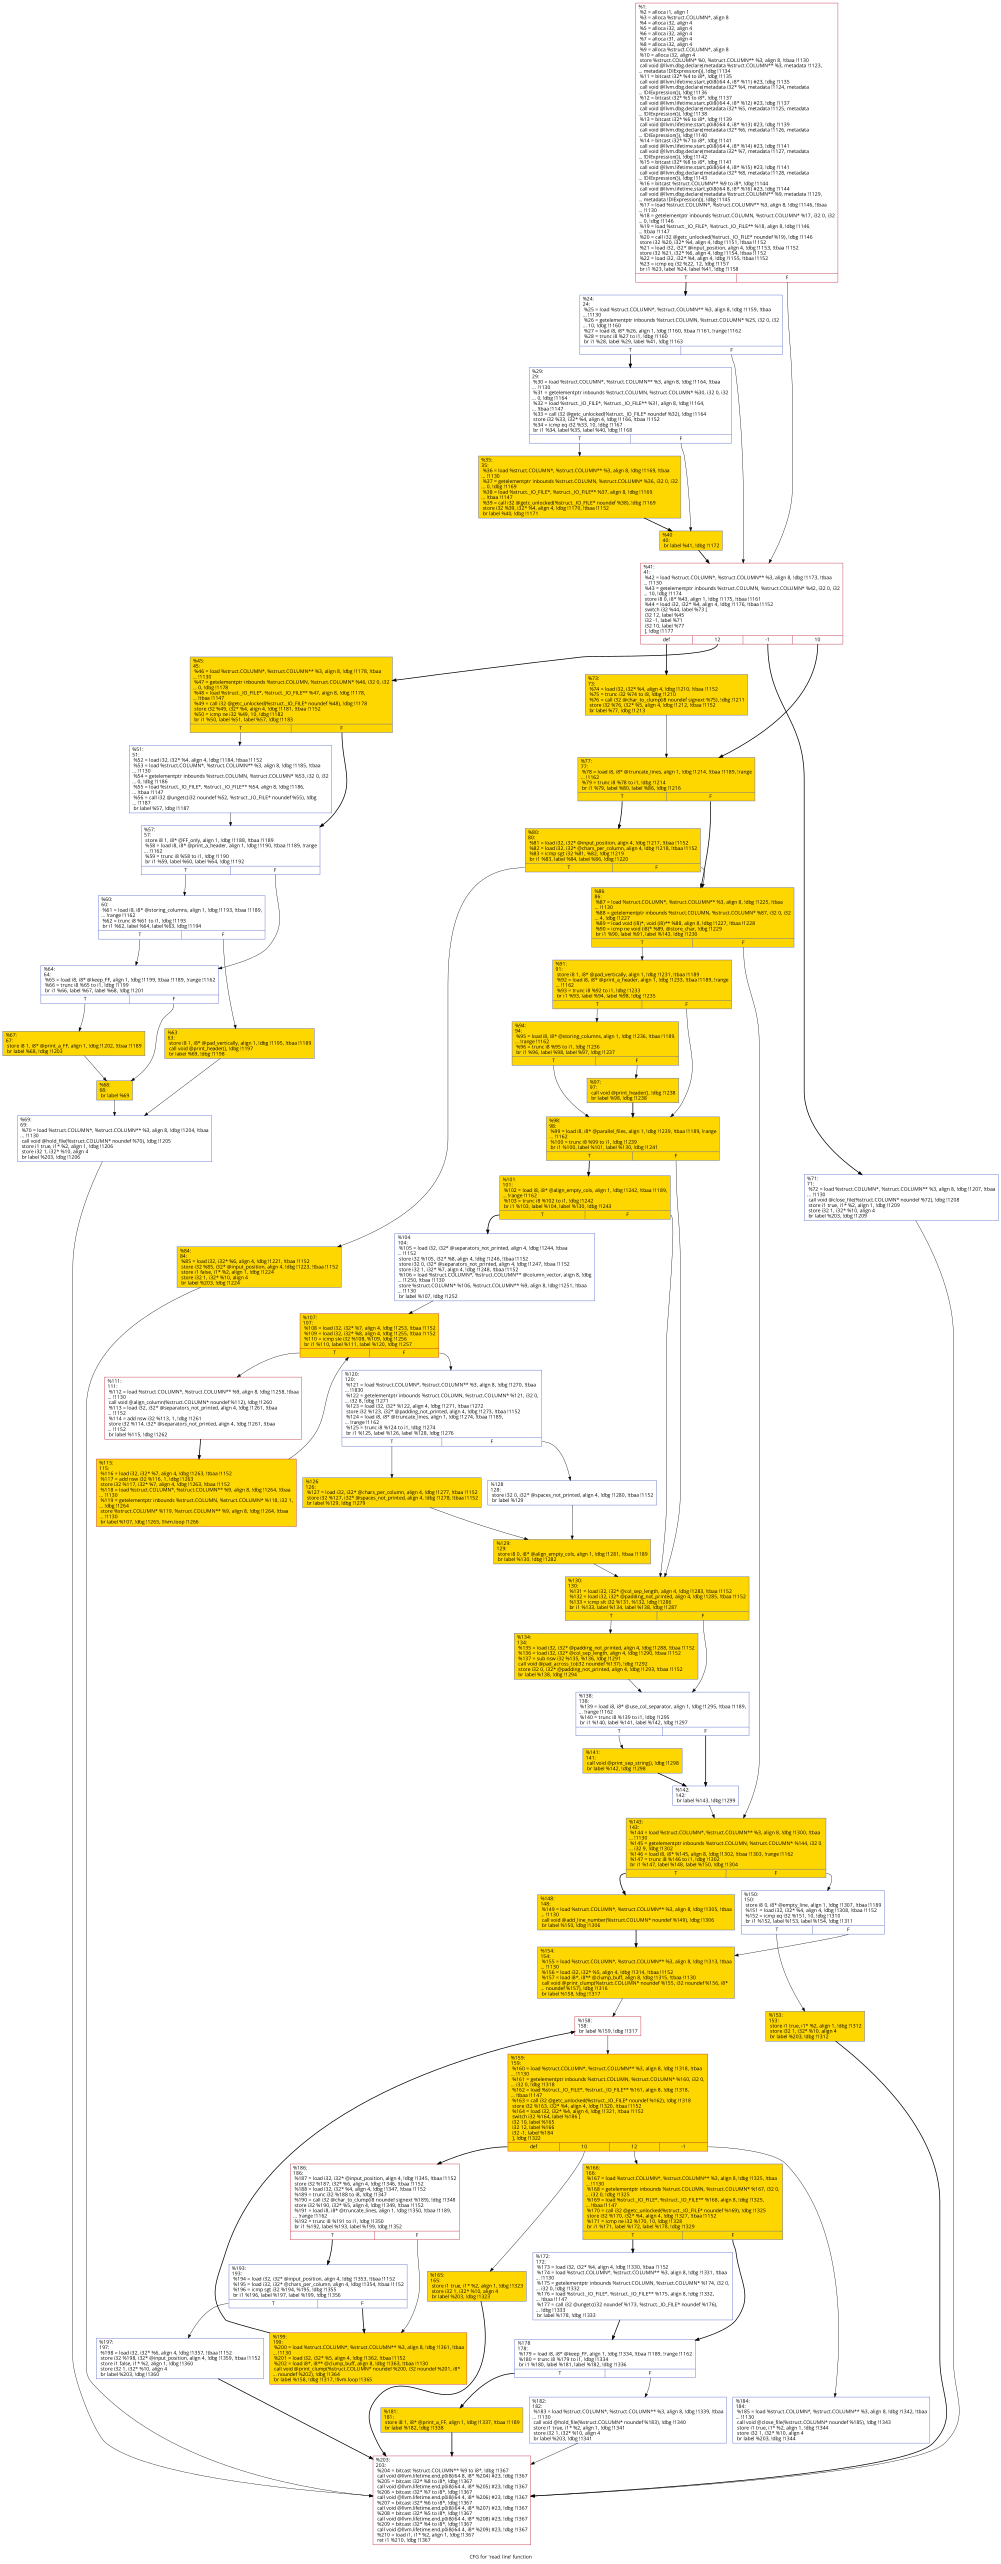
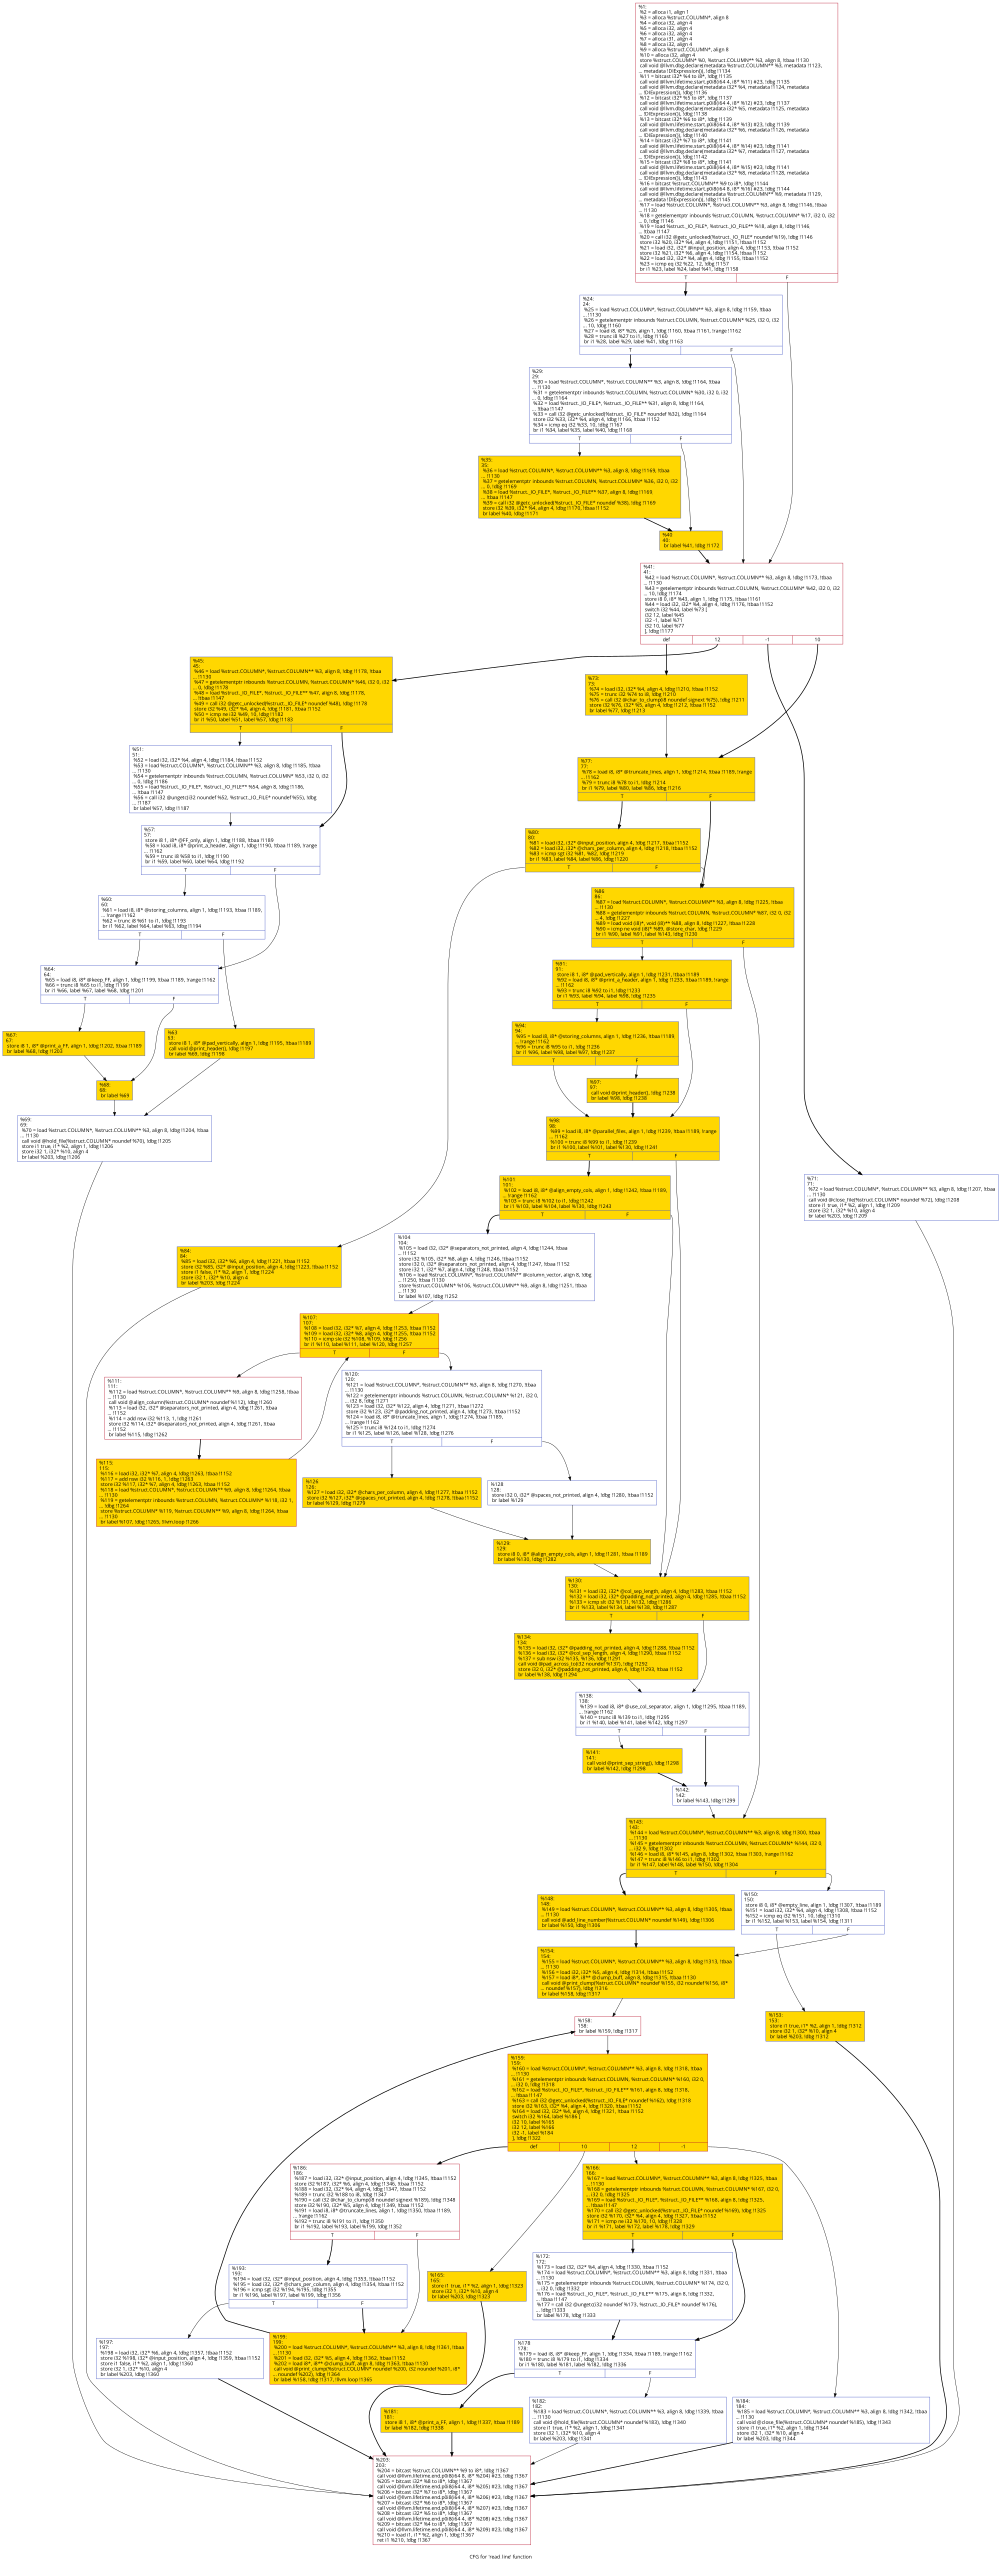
(354, 1390) -> (354, 1390)
none -> (634, 2463)
